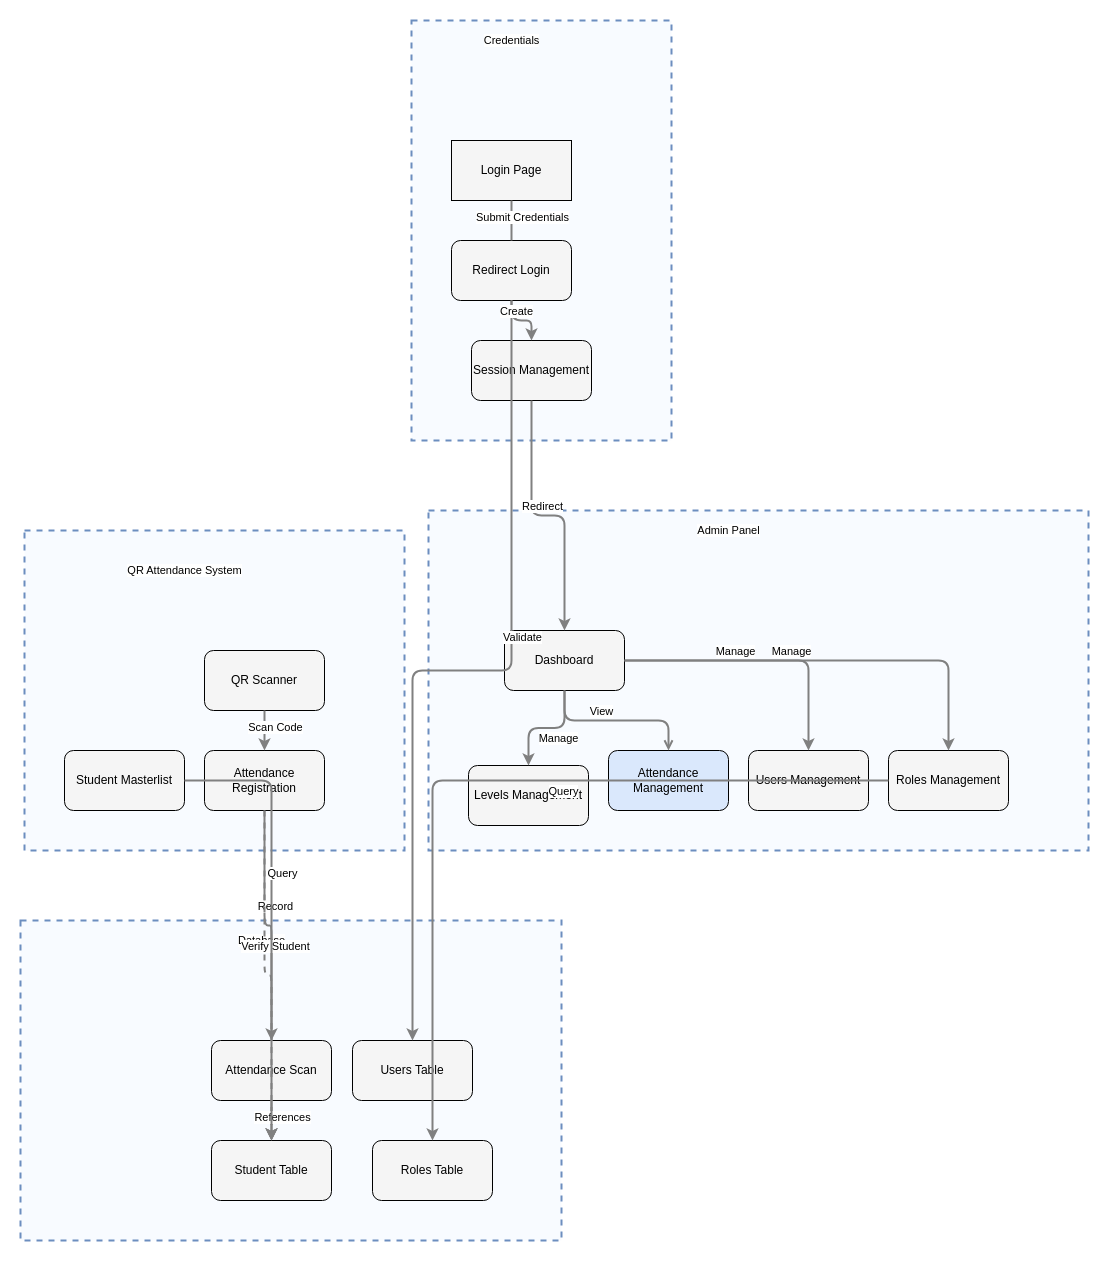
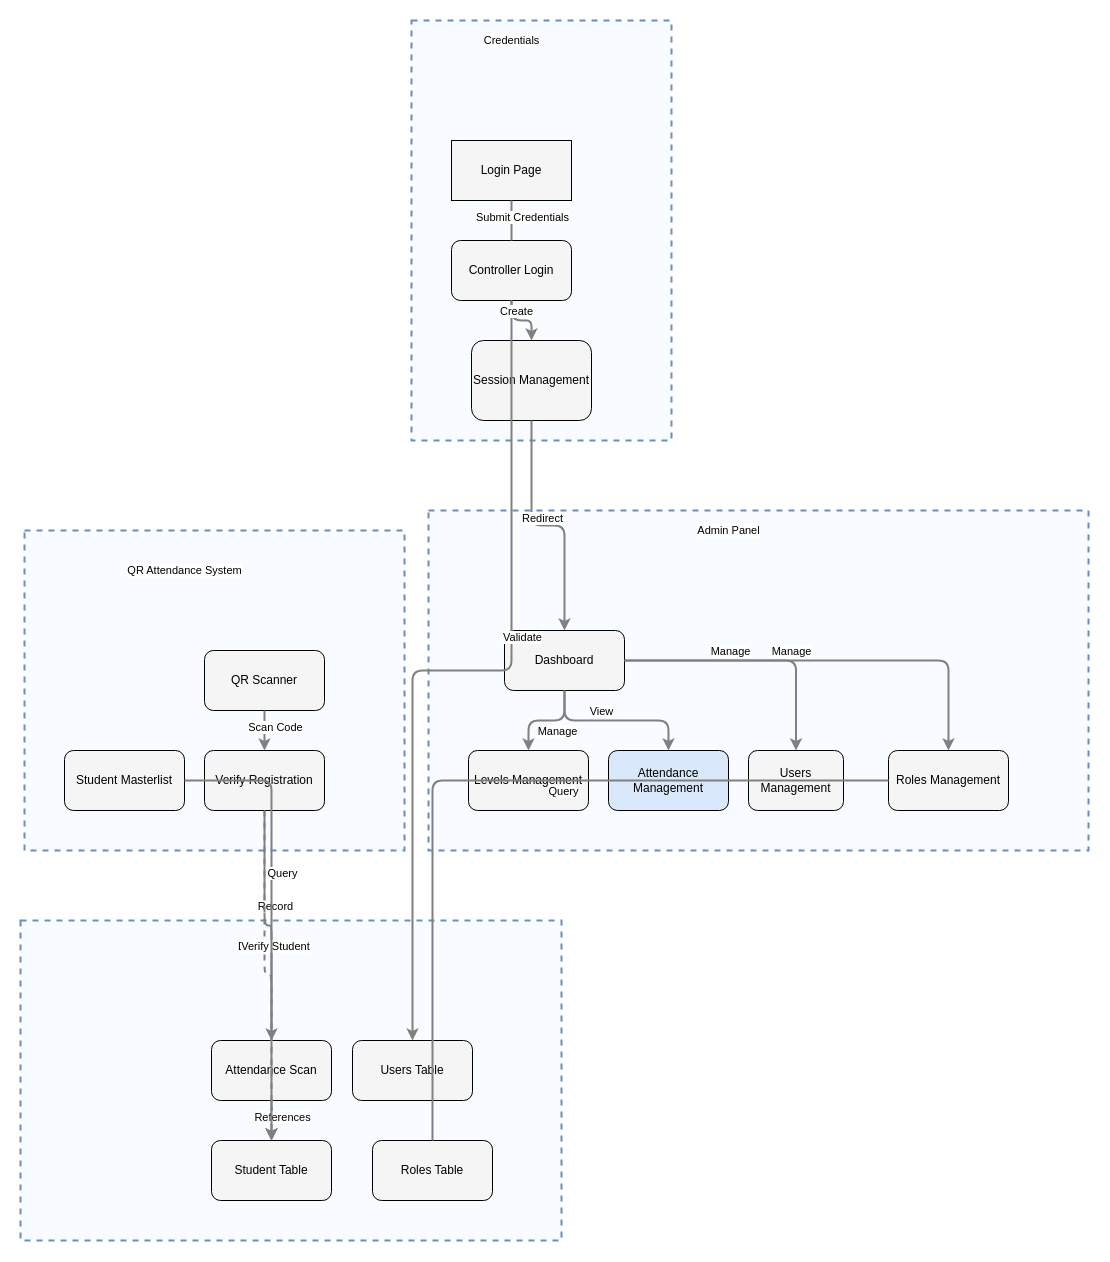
(512, 271) -> (512, 271)
(532, 371) -> (532, 381)
(669, 740) -> (669, 740)
(265, 781) -> (265, 781)
(529, 781) -> (529, 781)
(809, 781) -> (796, 781)
(529, 796) -> (529, 781)
(261, 941) -> (261, 946)
